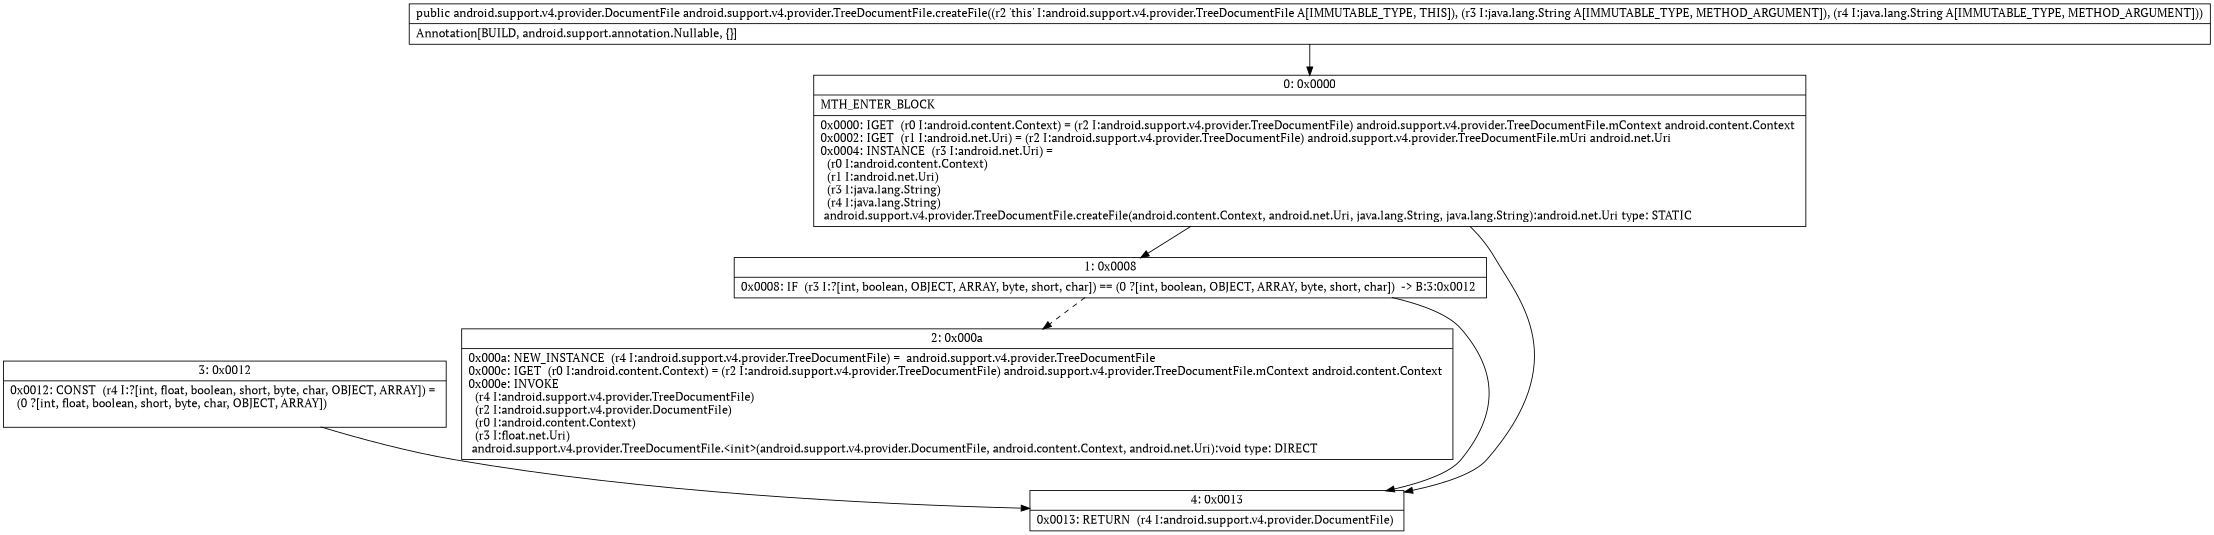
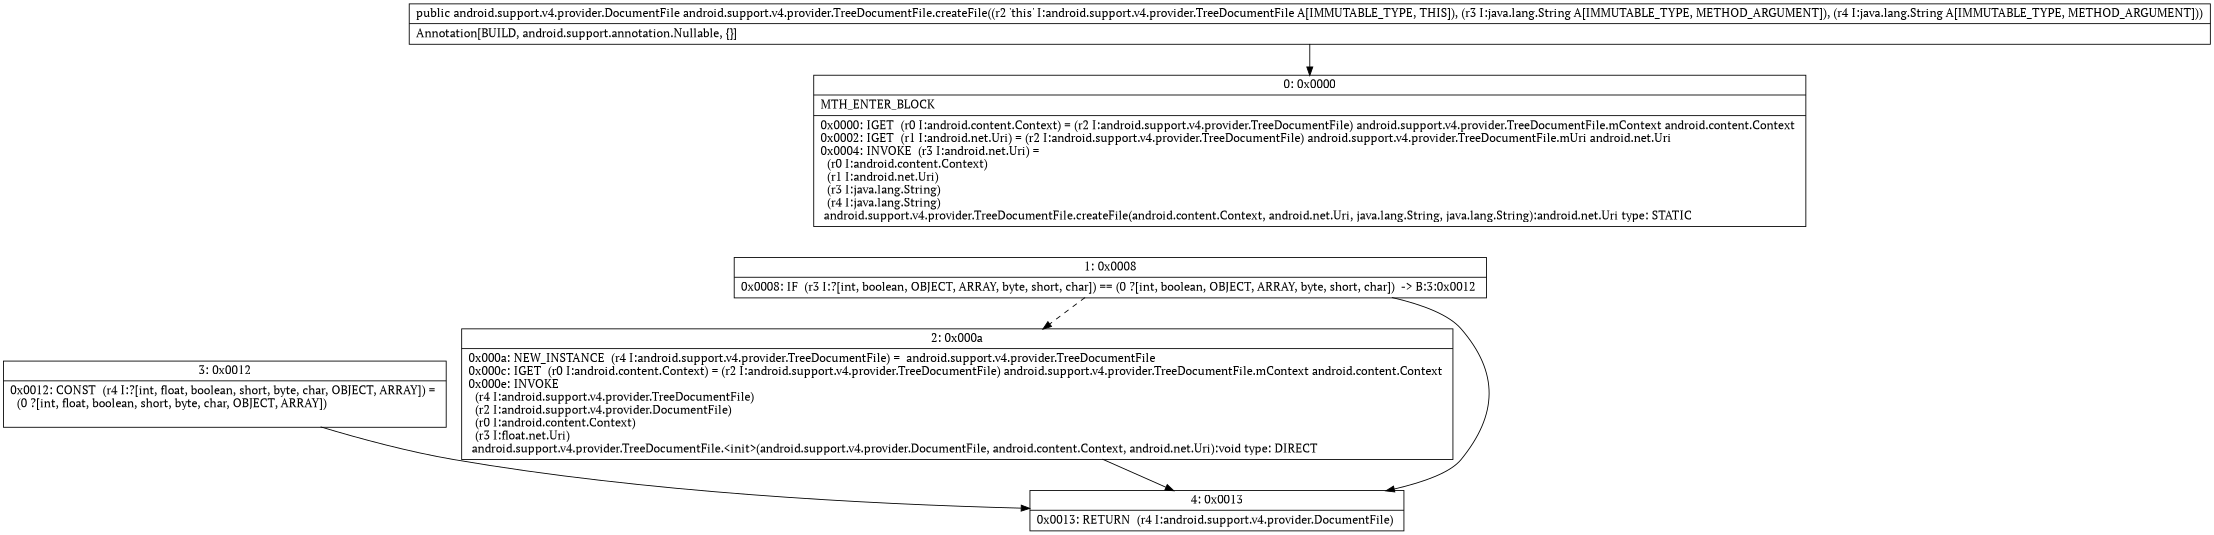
(938, 151) -> (932, 151)
(1170, 240) -> none
(1531, 381) -> (1134, 473)
